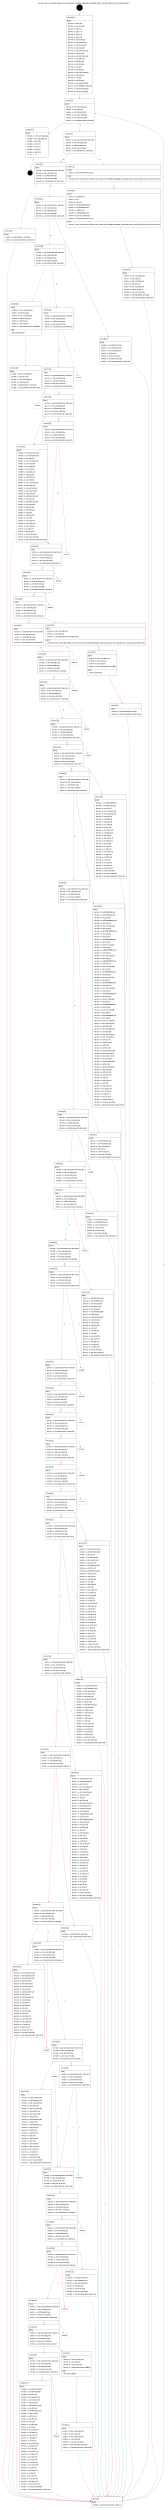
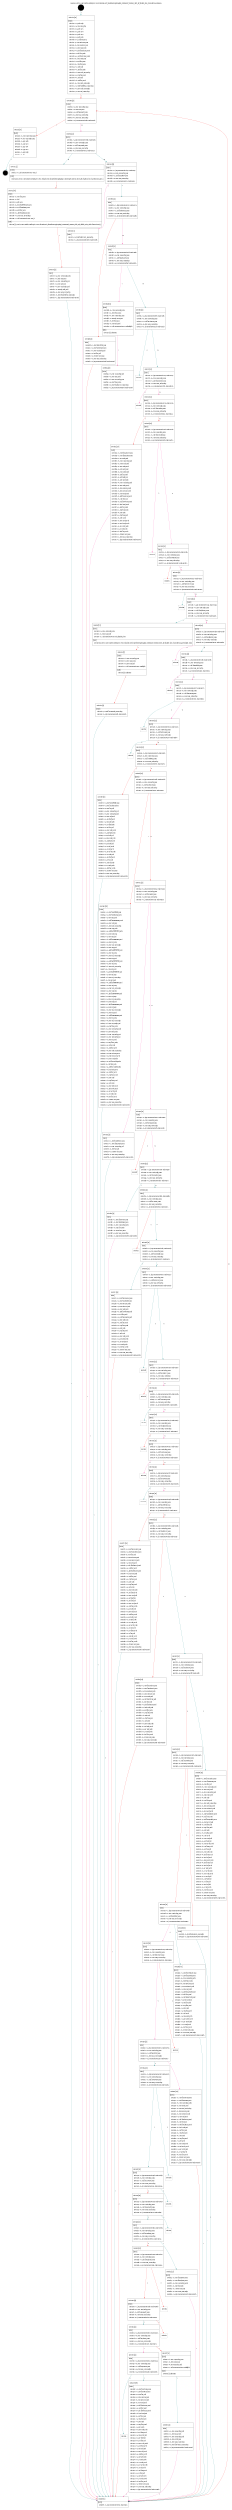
(56, 2123) -> (165, 2194)
